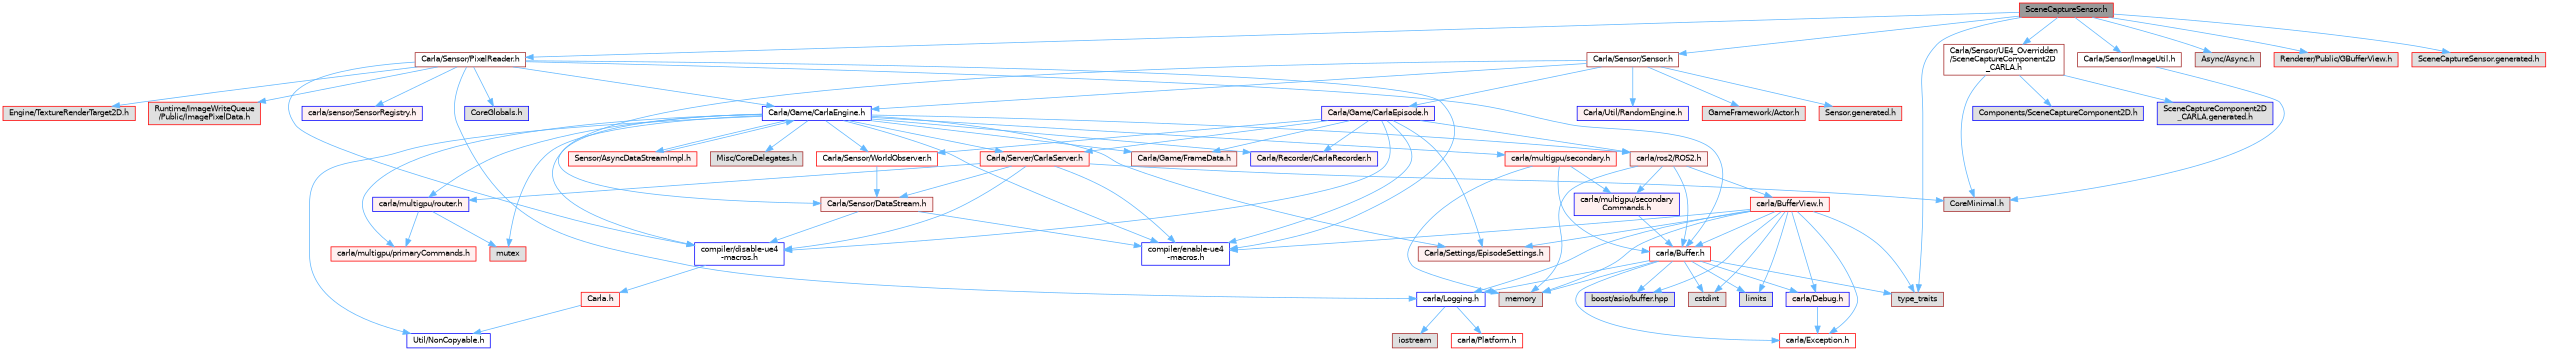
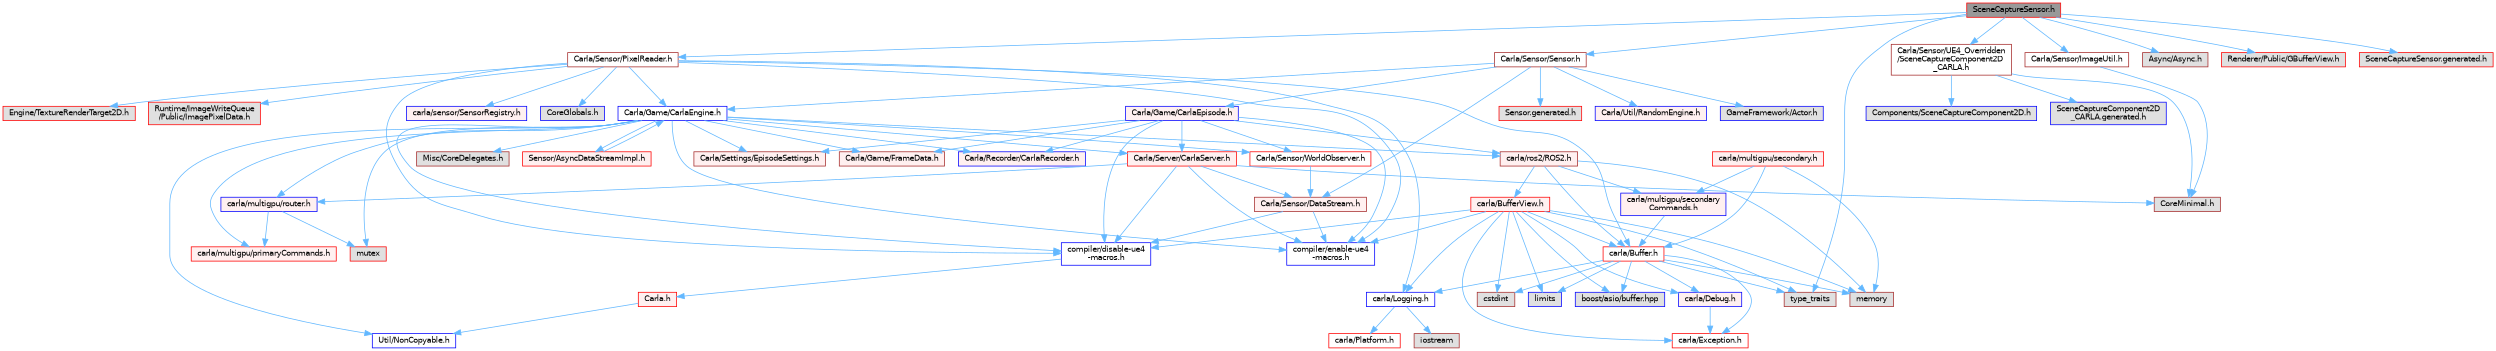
(1754, 113) -> (1772, 113)
(1231, 139) -> none
(1636, 229) -> (1315, 228)
